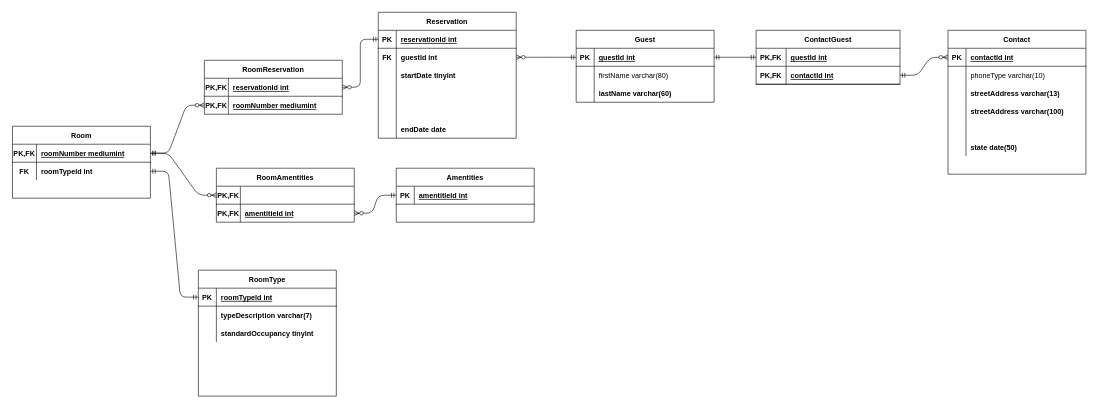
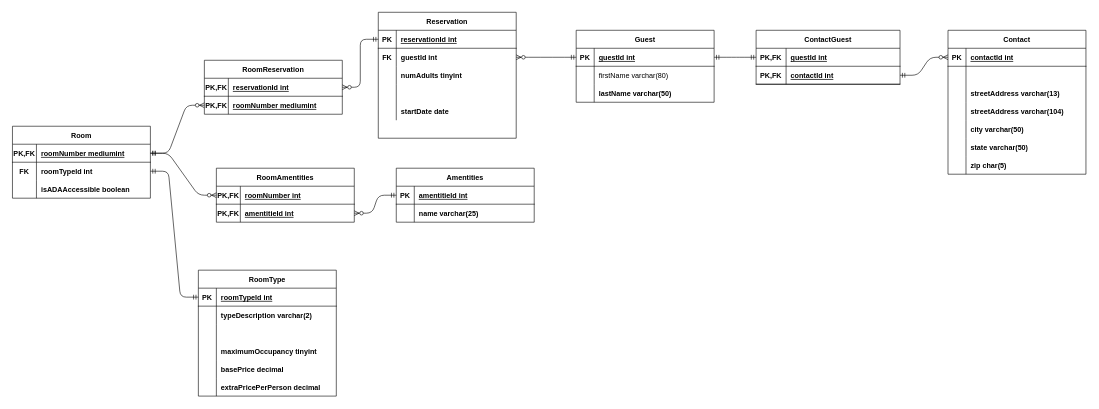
(1026, 75) -> none
(432, 76) -> (431, 76)
(637, 94) -> (637, 94)
none -> (456, 111)
(1022, 112) -> (1022, 112)
(456, 129) -> none
none -> (1026, 129)
(998, 148) -> (1004, 148)
none -> (1026, 165)
none -> (93, 189)
none -> (297, 195)
none -> (474, 213)
(270, 316) -> (270, 316)
(276, 333) -> none
none -> (276, 351)
none -> (276, 369)
none -> (276, 387)
